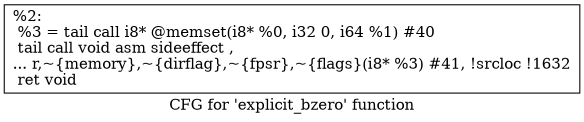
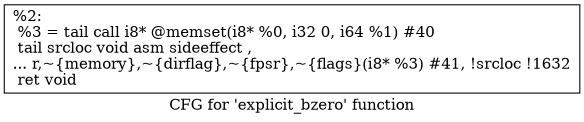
(123, 48) -> (133, 48)
